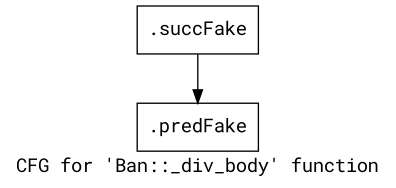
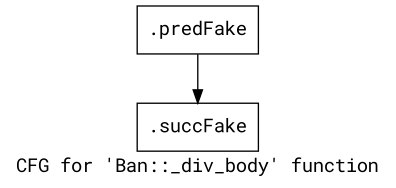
(198, 72) -> (198, 72)
